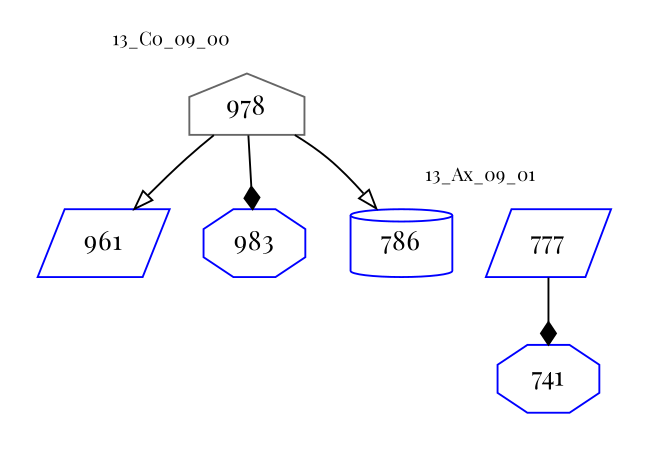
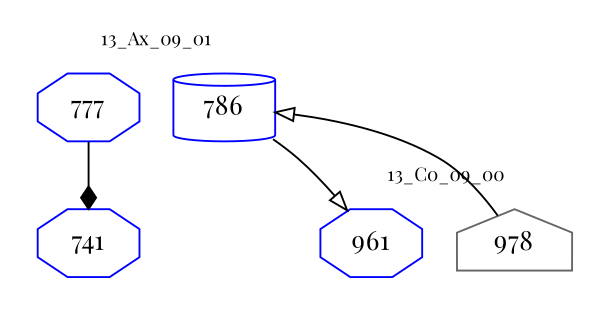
(180, 164) -> (318, 177)
(104, 243) -> (371, 243)
(254, 243) -> none
(548, 243) -> (89, 107)
